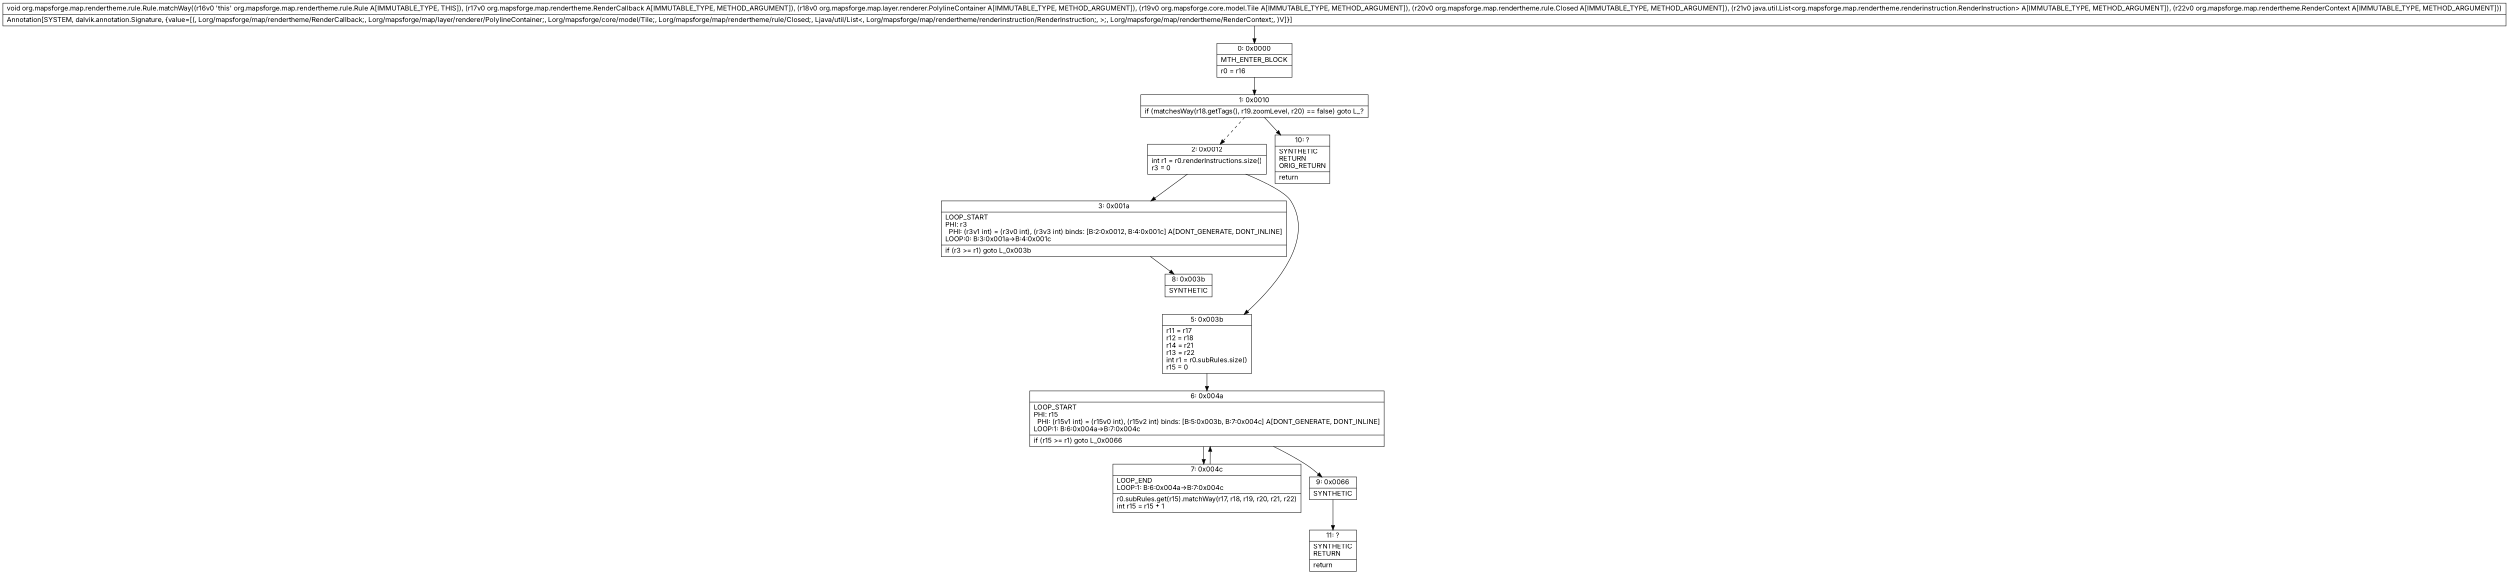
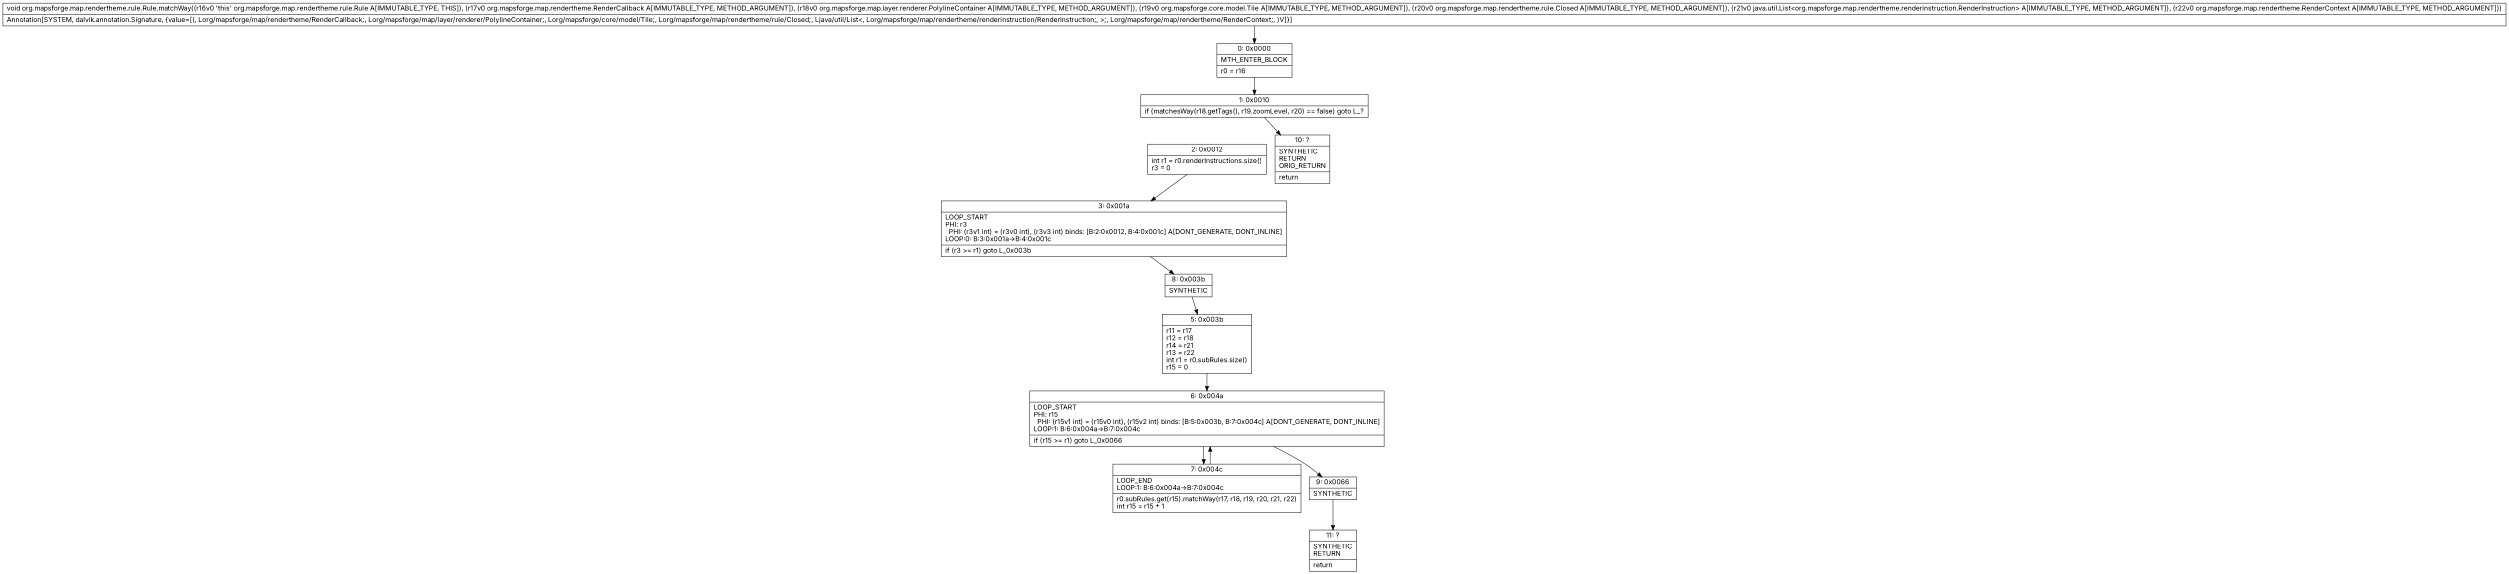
(1234, 129) -> none
(1297, 237) -> (1194, 303)
